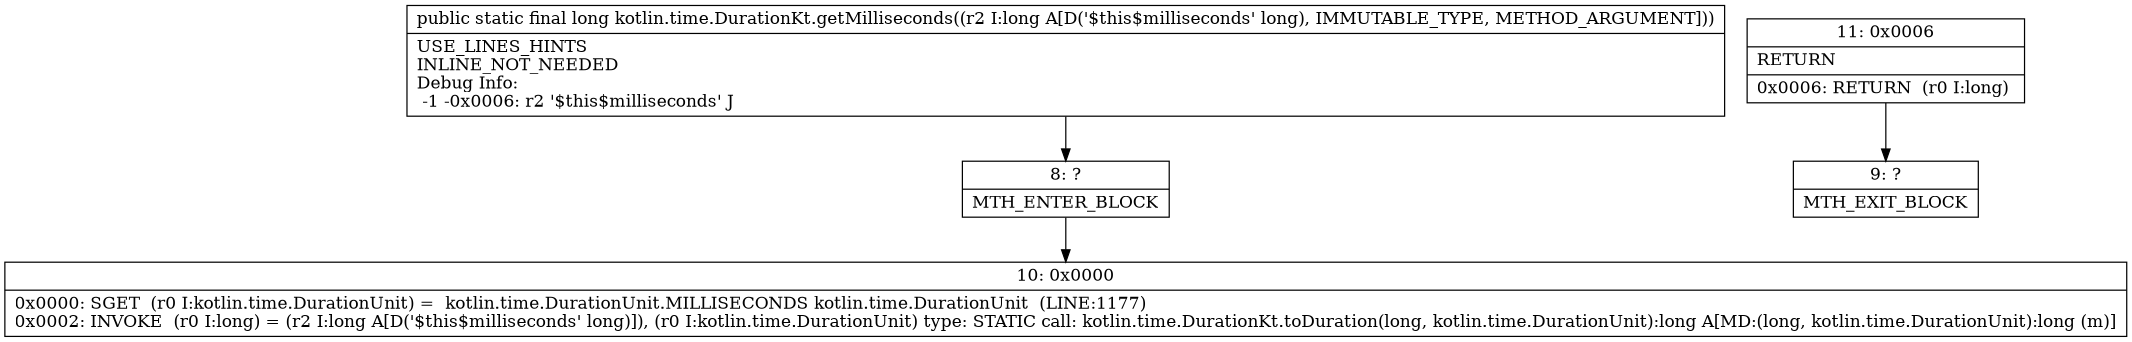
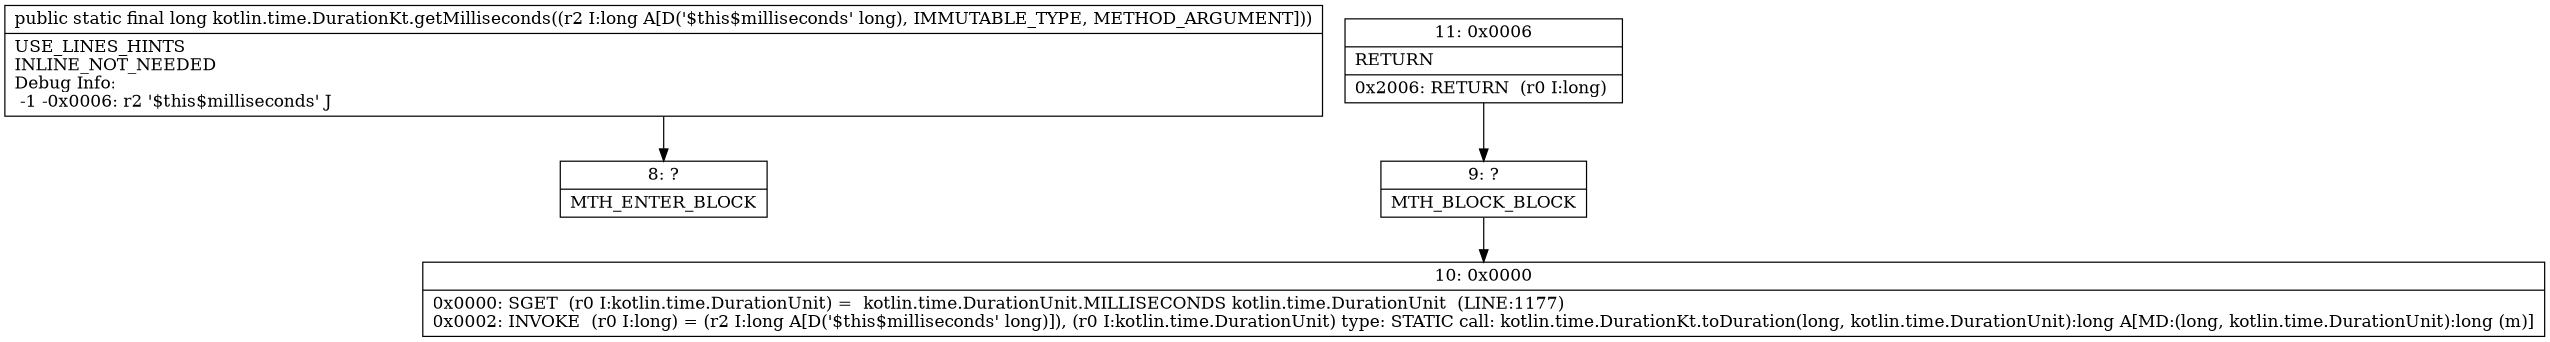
(1886, 88) -> (1484, 88)
(1886, 203) -> (1484, 203)
(1066, 234) -> (1484, 234)
